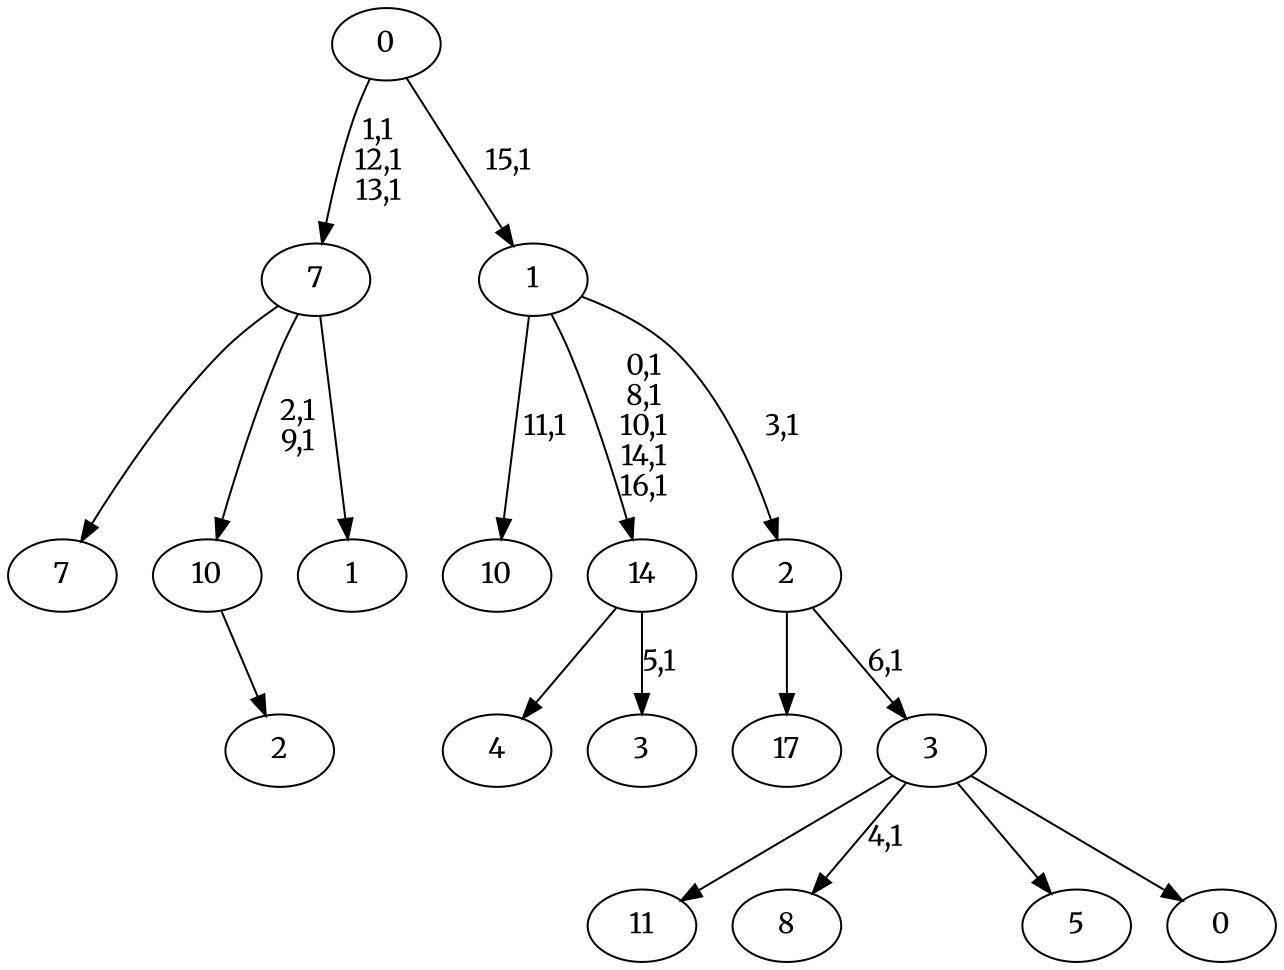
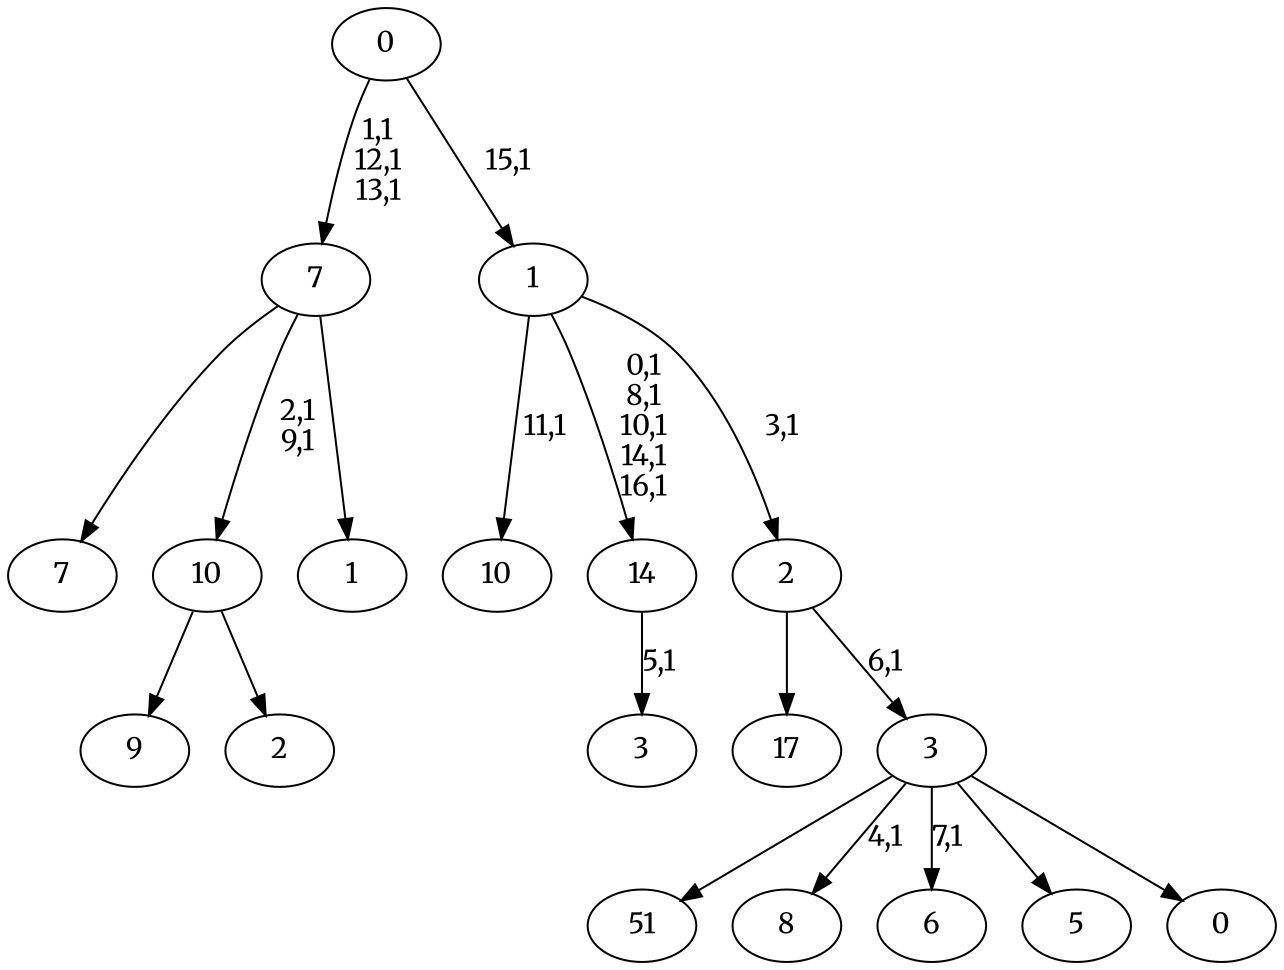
none -> (135, 751)
(497, 751) -> none
(642, 926) -> (642, 926)
none -> (932, 926)
